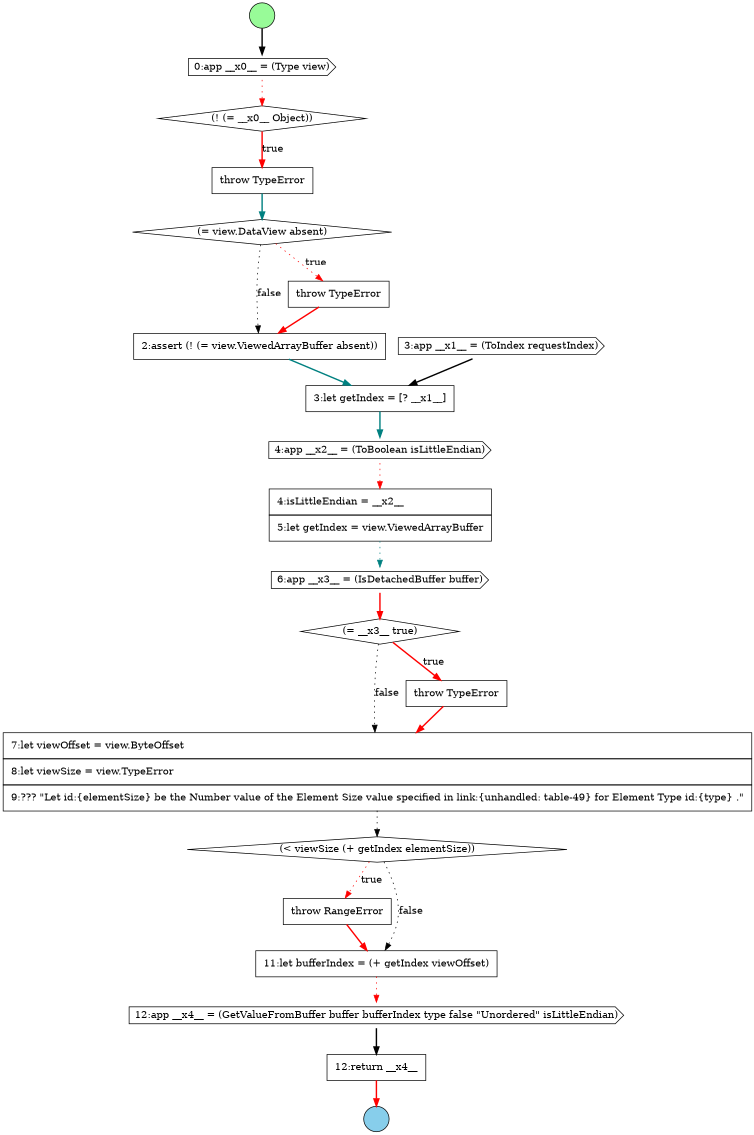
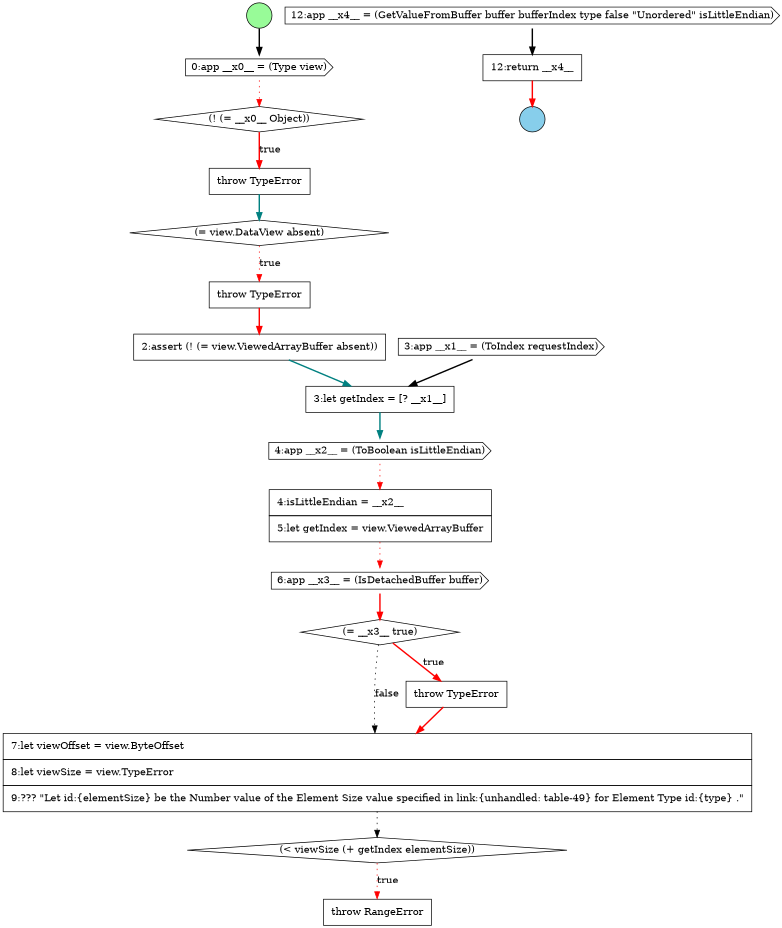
(257, 285) -> none
(380, 551) -> (380, 551)
(376, 963) -> none
